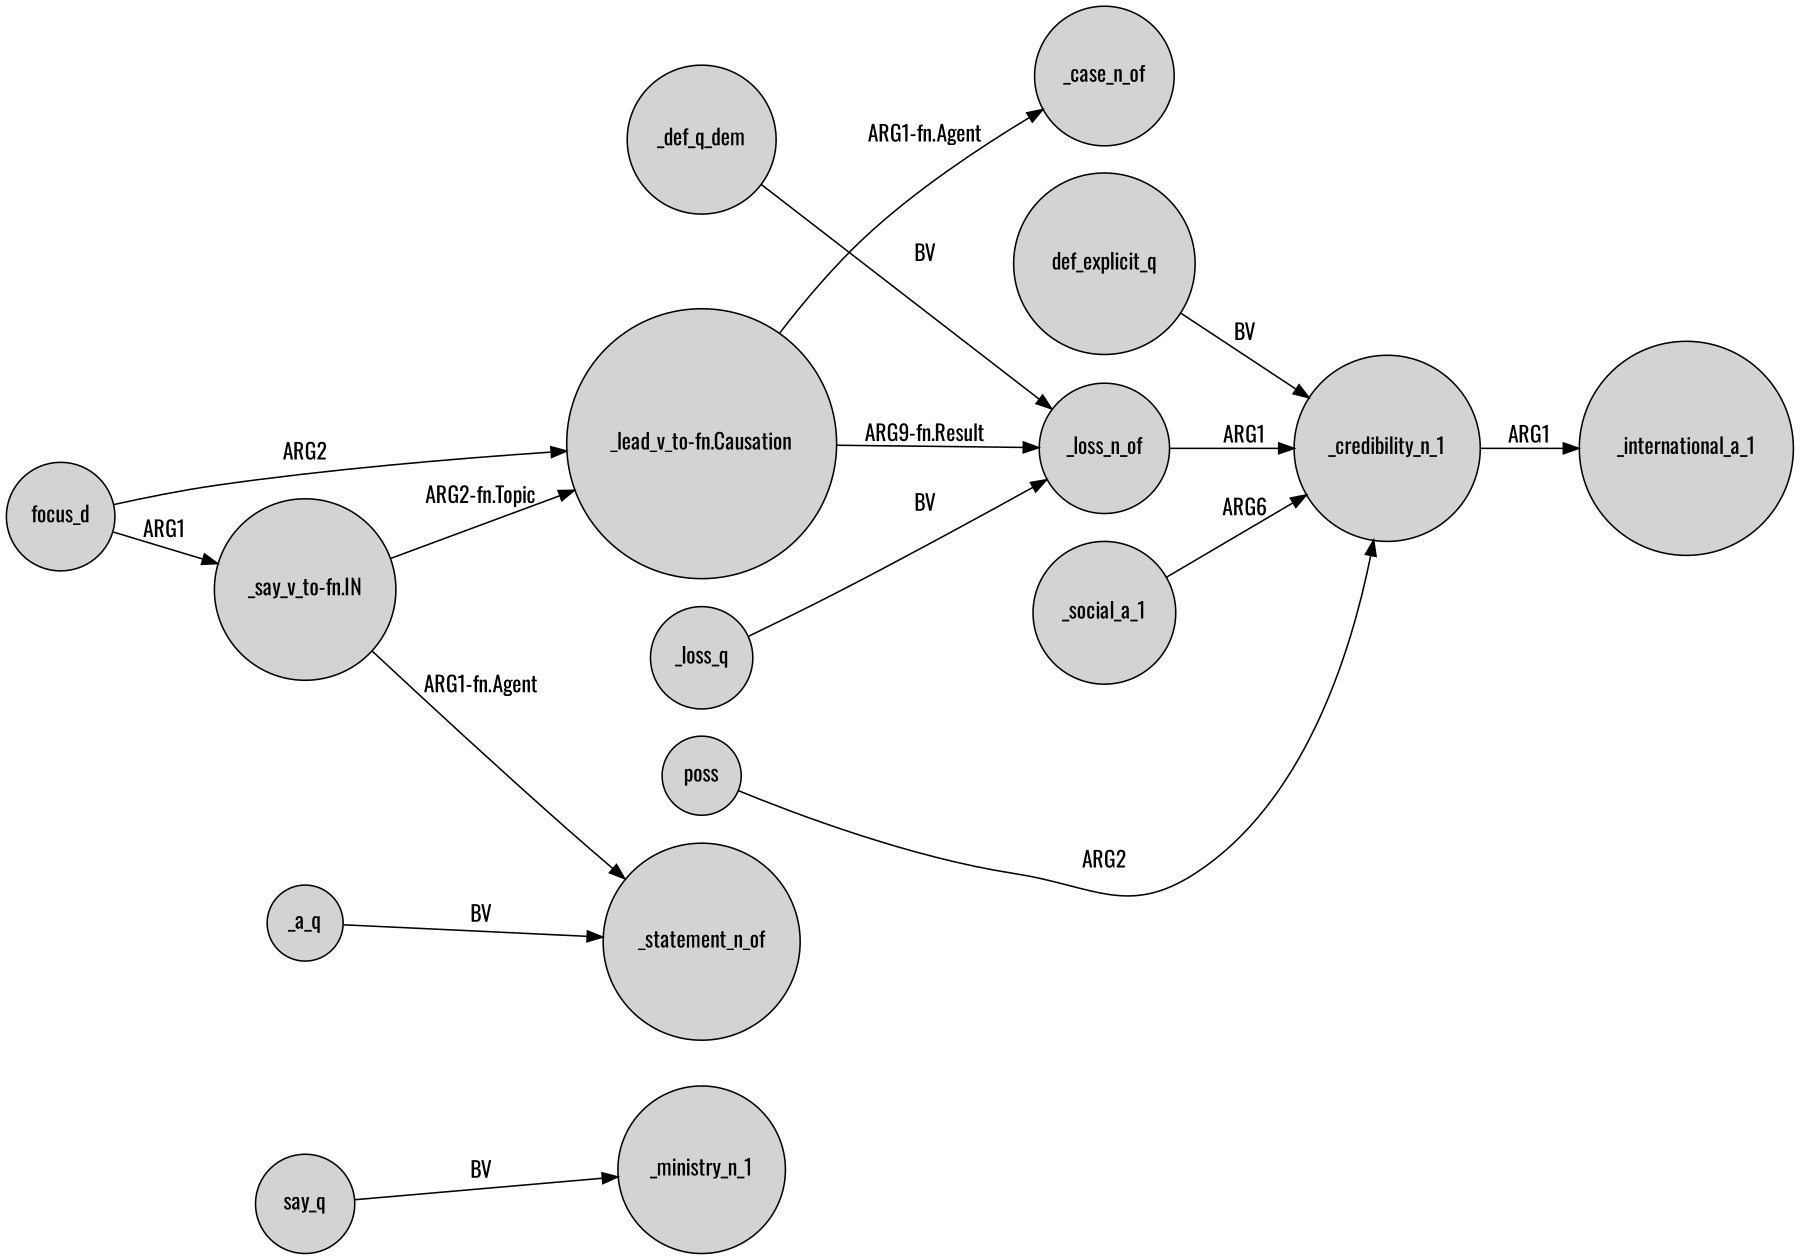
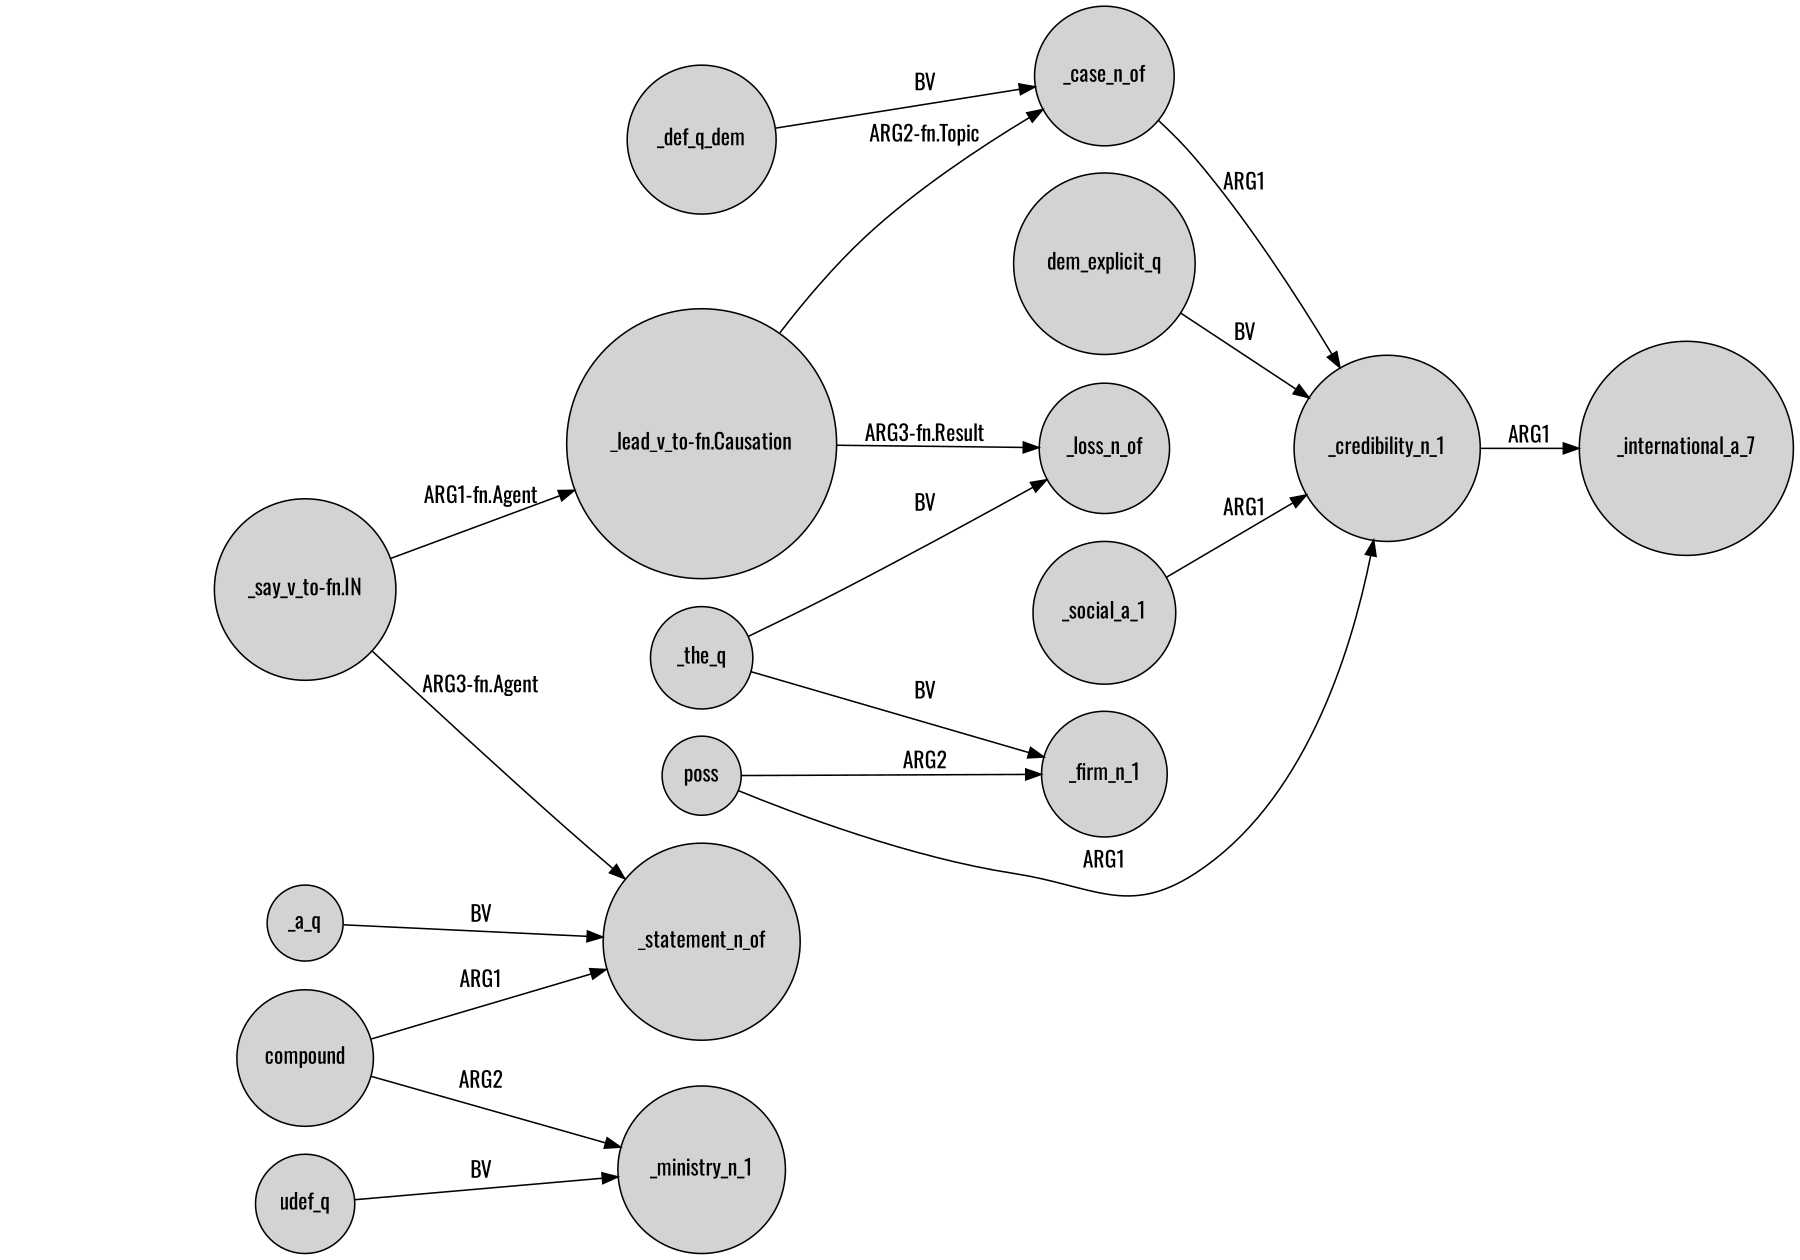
(925, 136) -> (925, 136)
(1104, 264) -> (1104, 264)
(900, 292) -> (898, 109)
(925, 435) -> (925, 435)
(1224, 448) -> (1252, 232)
(1686, 448) -> (1686, 448)
(481, 497) -> (481, 497)
(1245, 510) -> (1245, 510)
(61, 517) -> none
(702, 658) -> (702, 658)
(481, 686) -> (481, 686)
none -> (1104, 774)
(1104, 862) -> (1104, 862)
none -> (305, 1058)
(305, 1204) -> (305, 1204)
